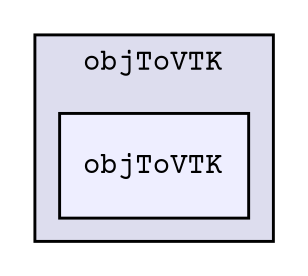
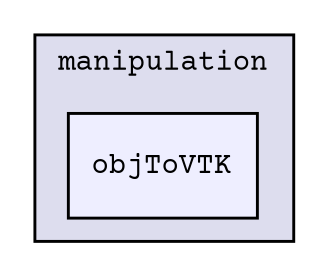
(154, 63) -> (164, 63)
